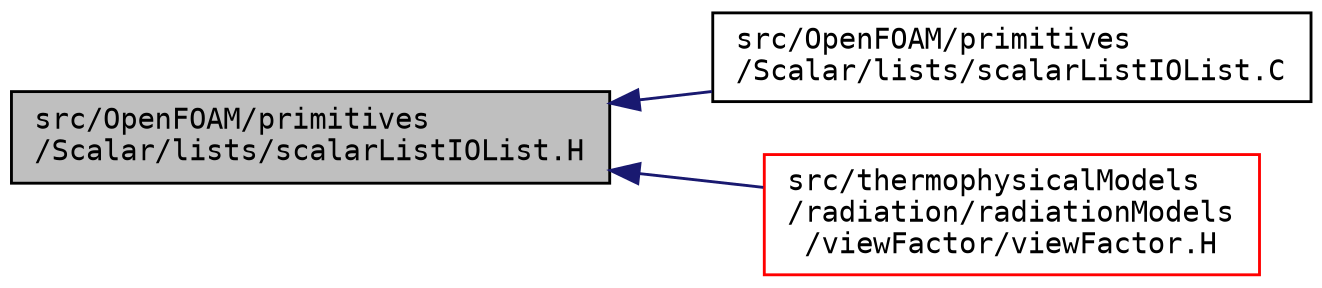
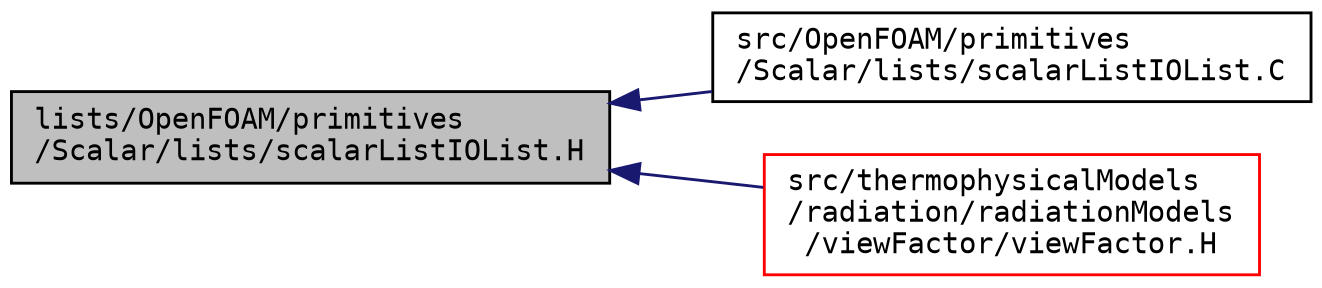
(311, 137) -> (311, 137)
